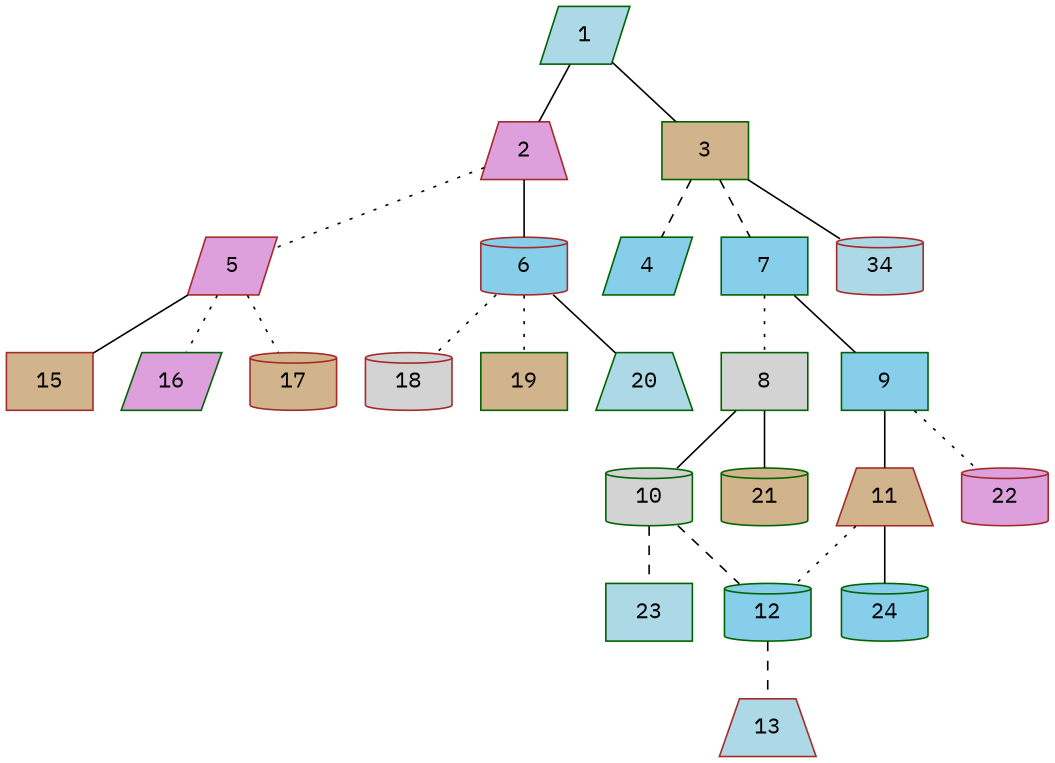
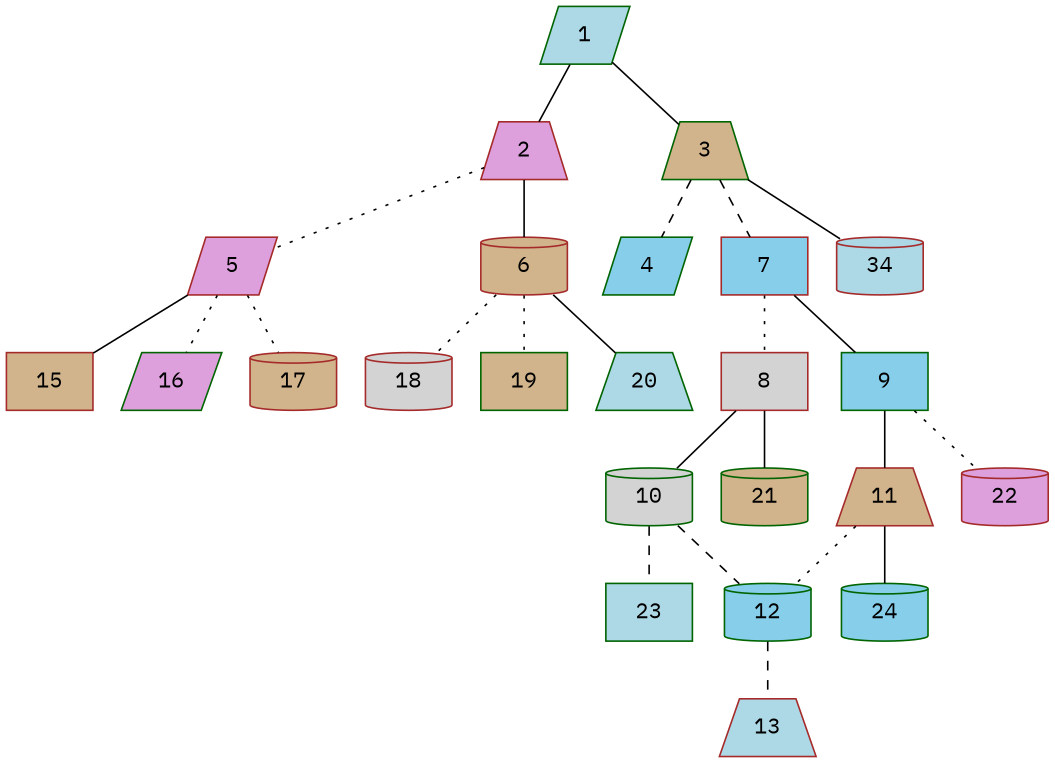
(705, 151) -> (705, 151)
(524, 266) -> (524, 266)
(765, 266) -> (765, 266)
(765, 381) -> (765, 381)
